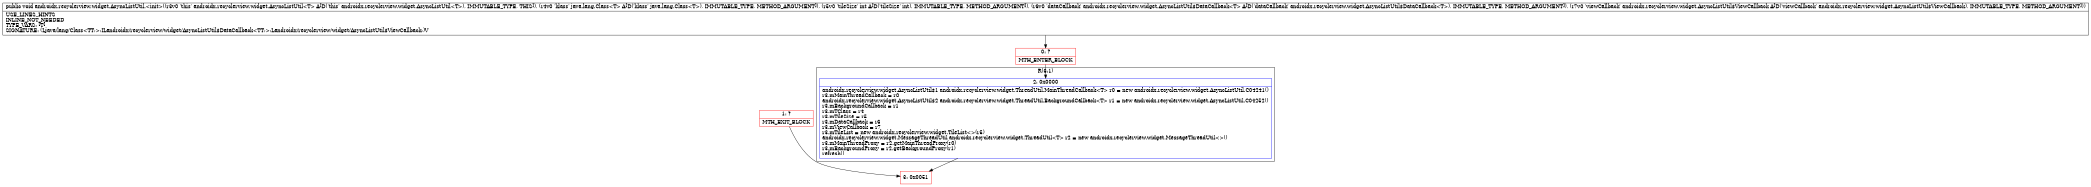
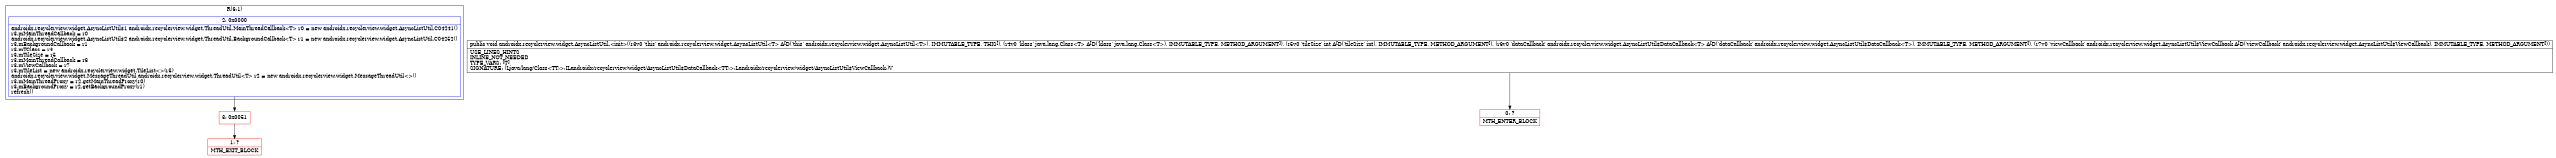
(1046, 70) -> none
(852, 122) -> (50, 61)
(834, 168) -> (235, 130)
